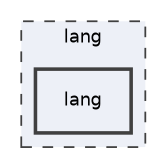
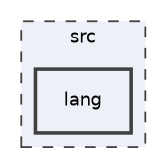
(83, 38) -> (83, 38)
